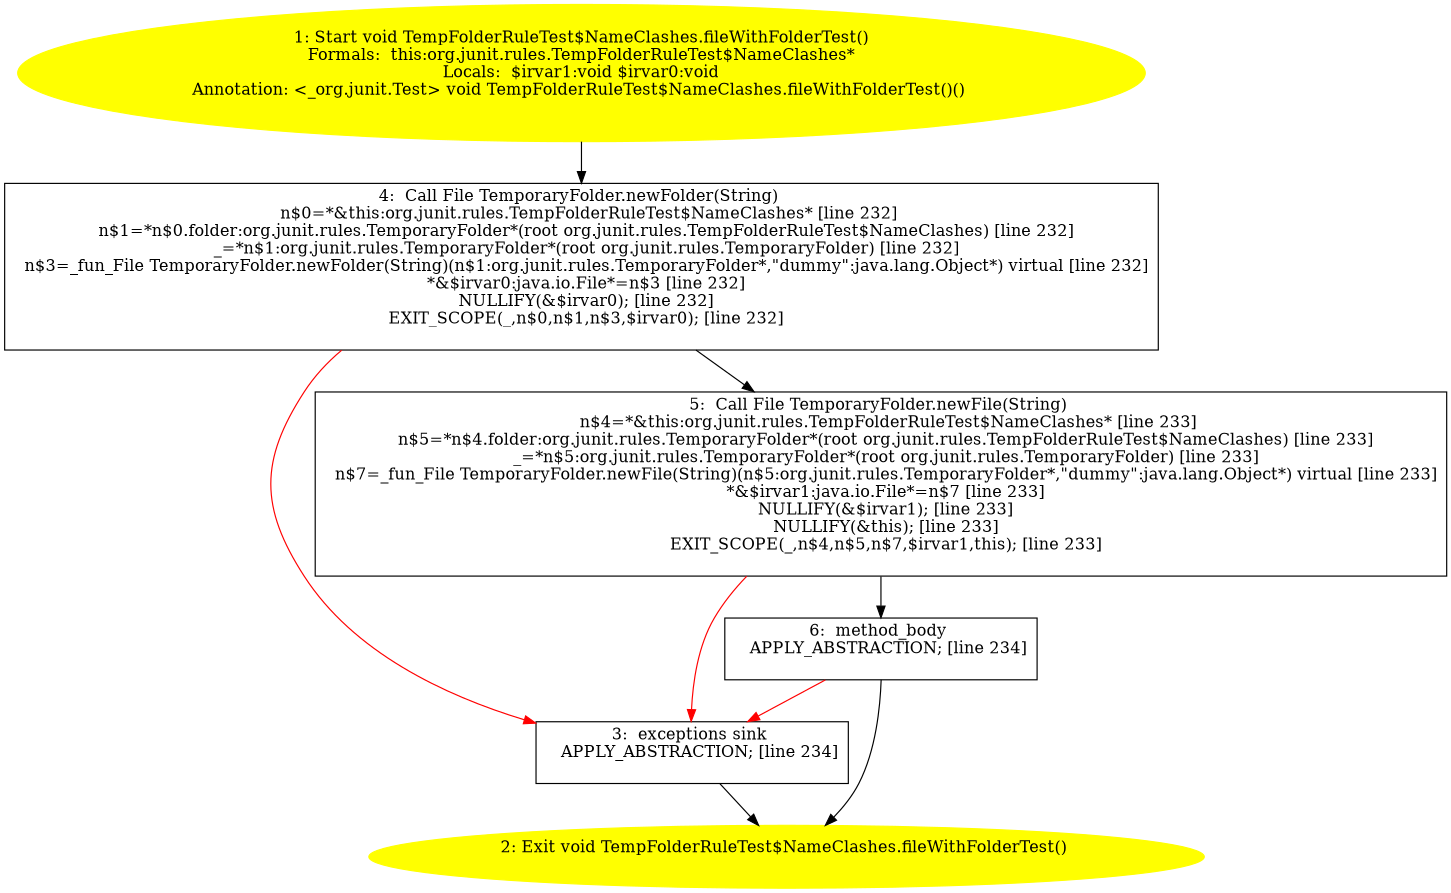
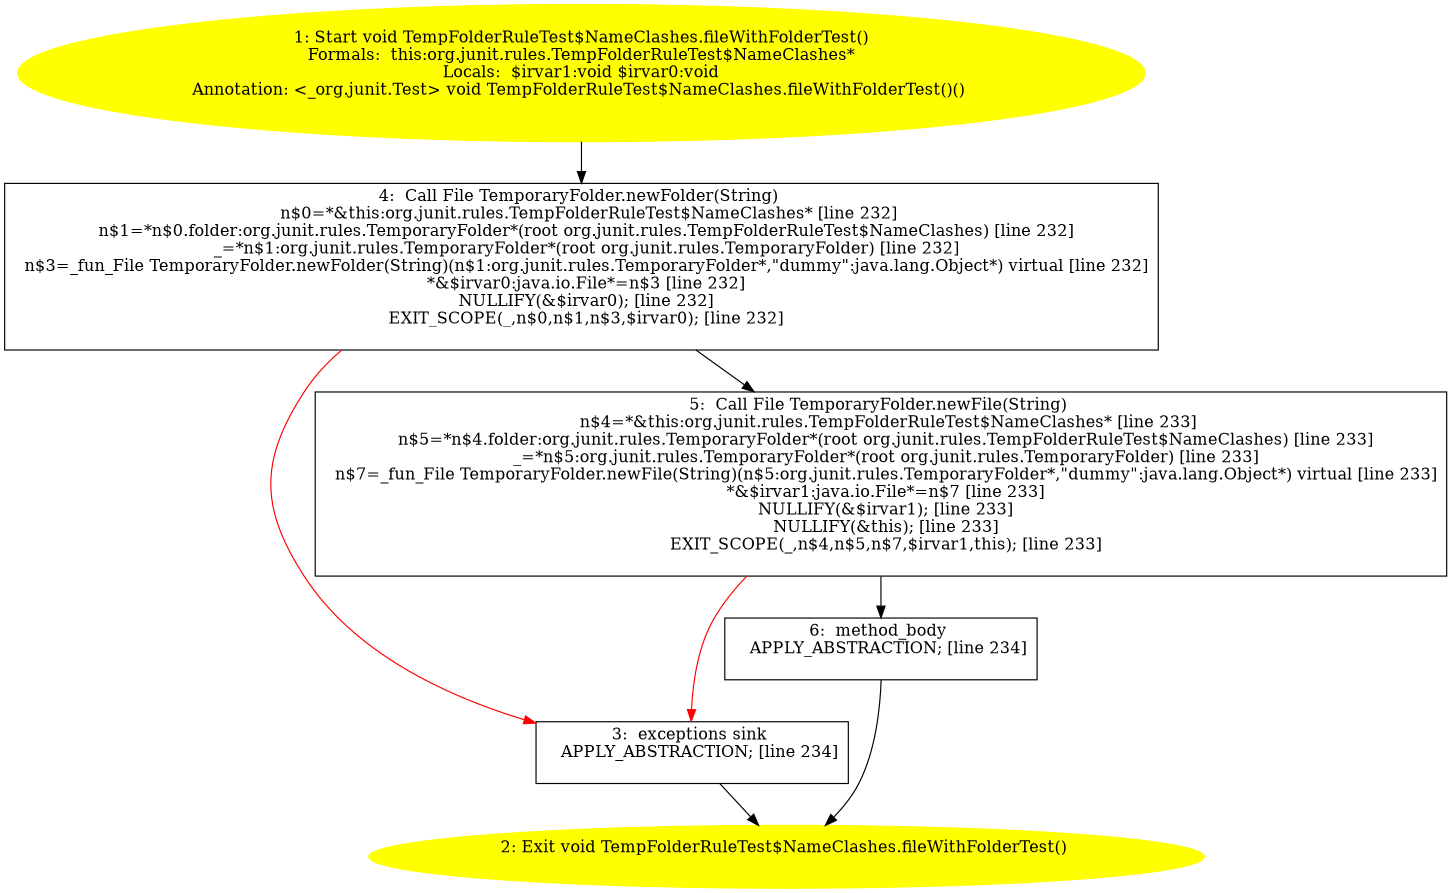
(792, 698) -> none
